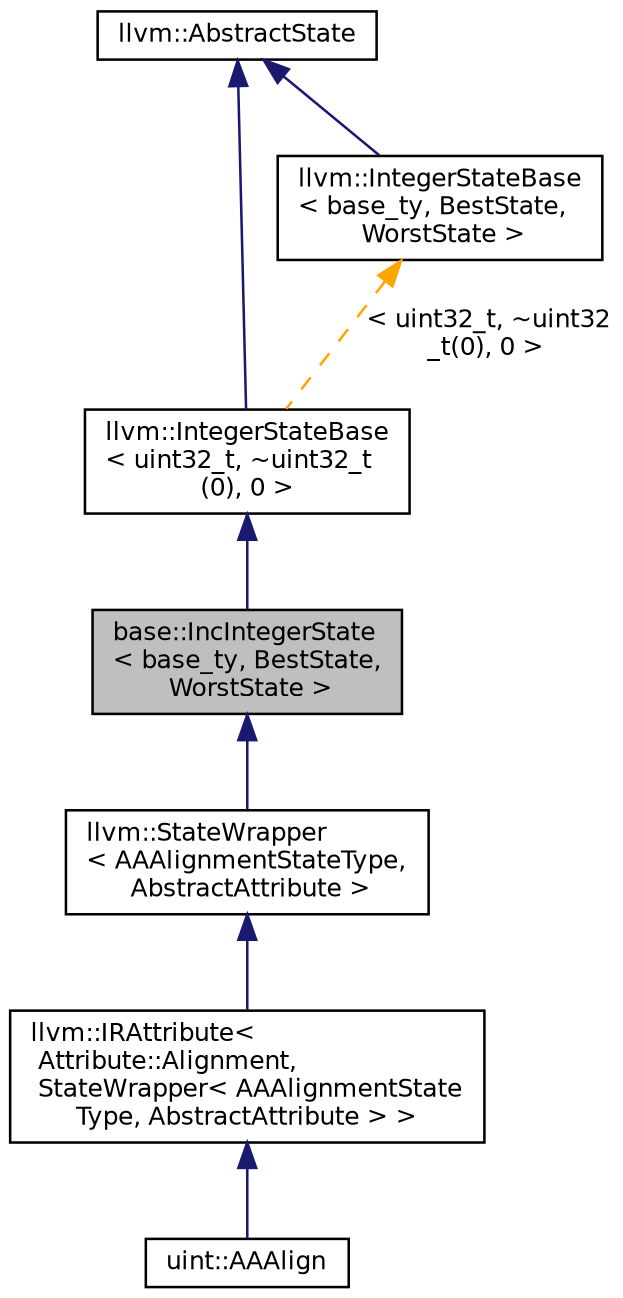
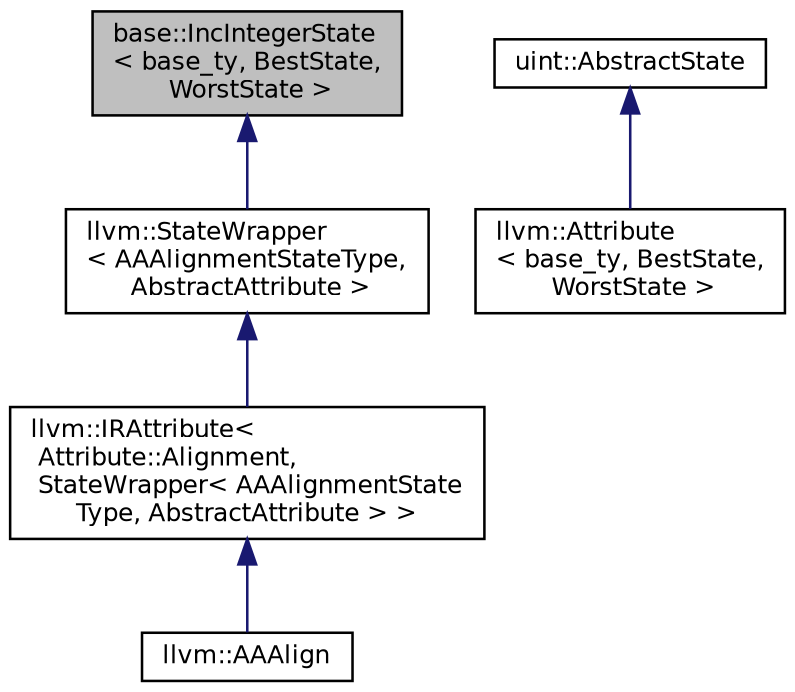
(237, 36) -> (630, 63)
(440, 208) -> (630, 261)
(247, 462) -> none
(247, 1263) -> (247, 657)
